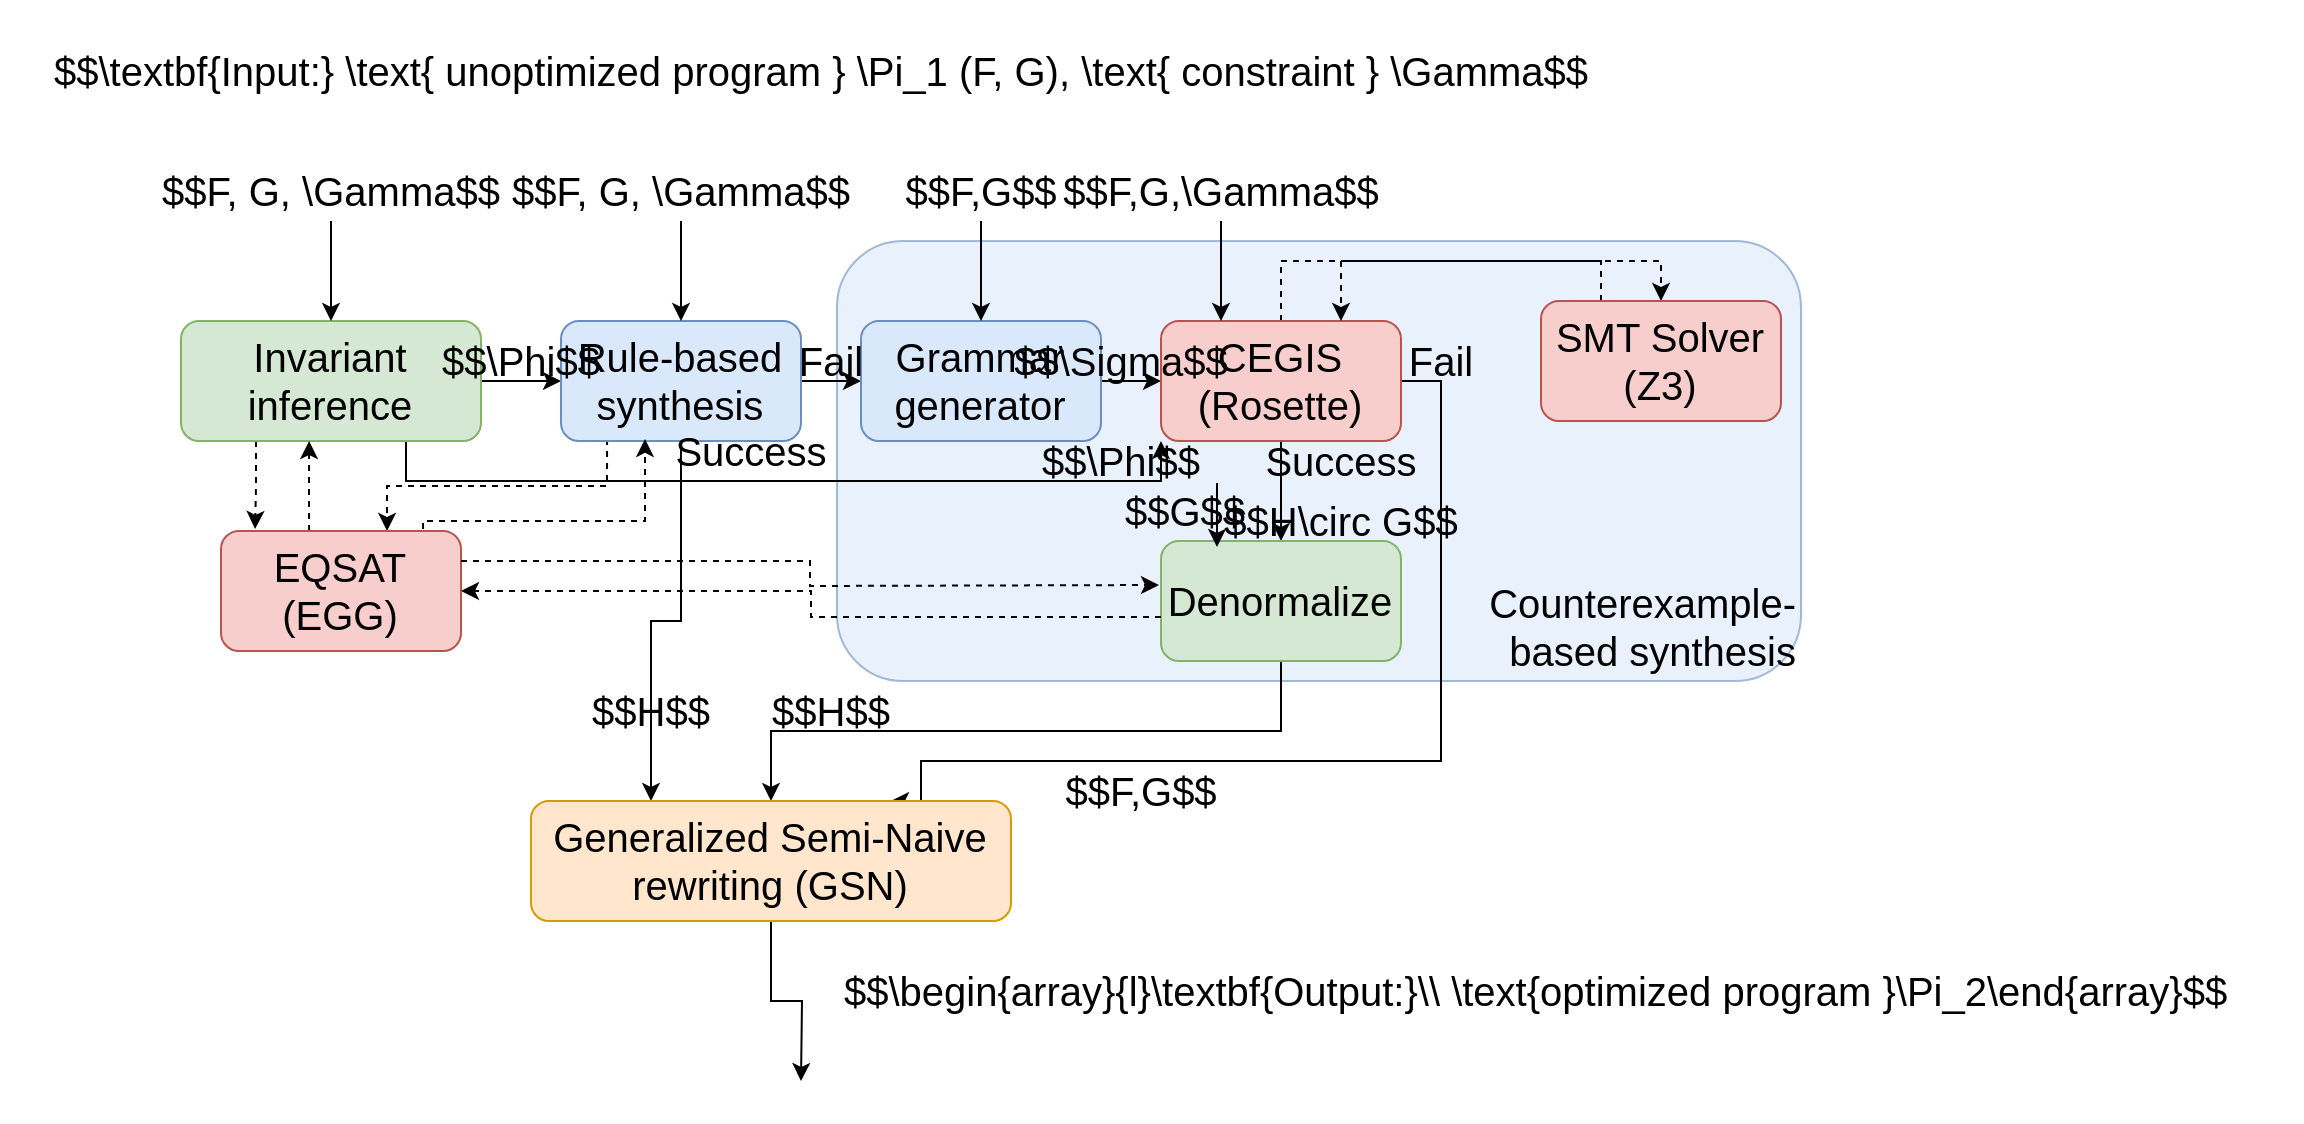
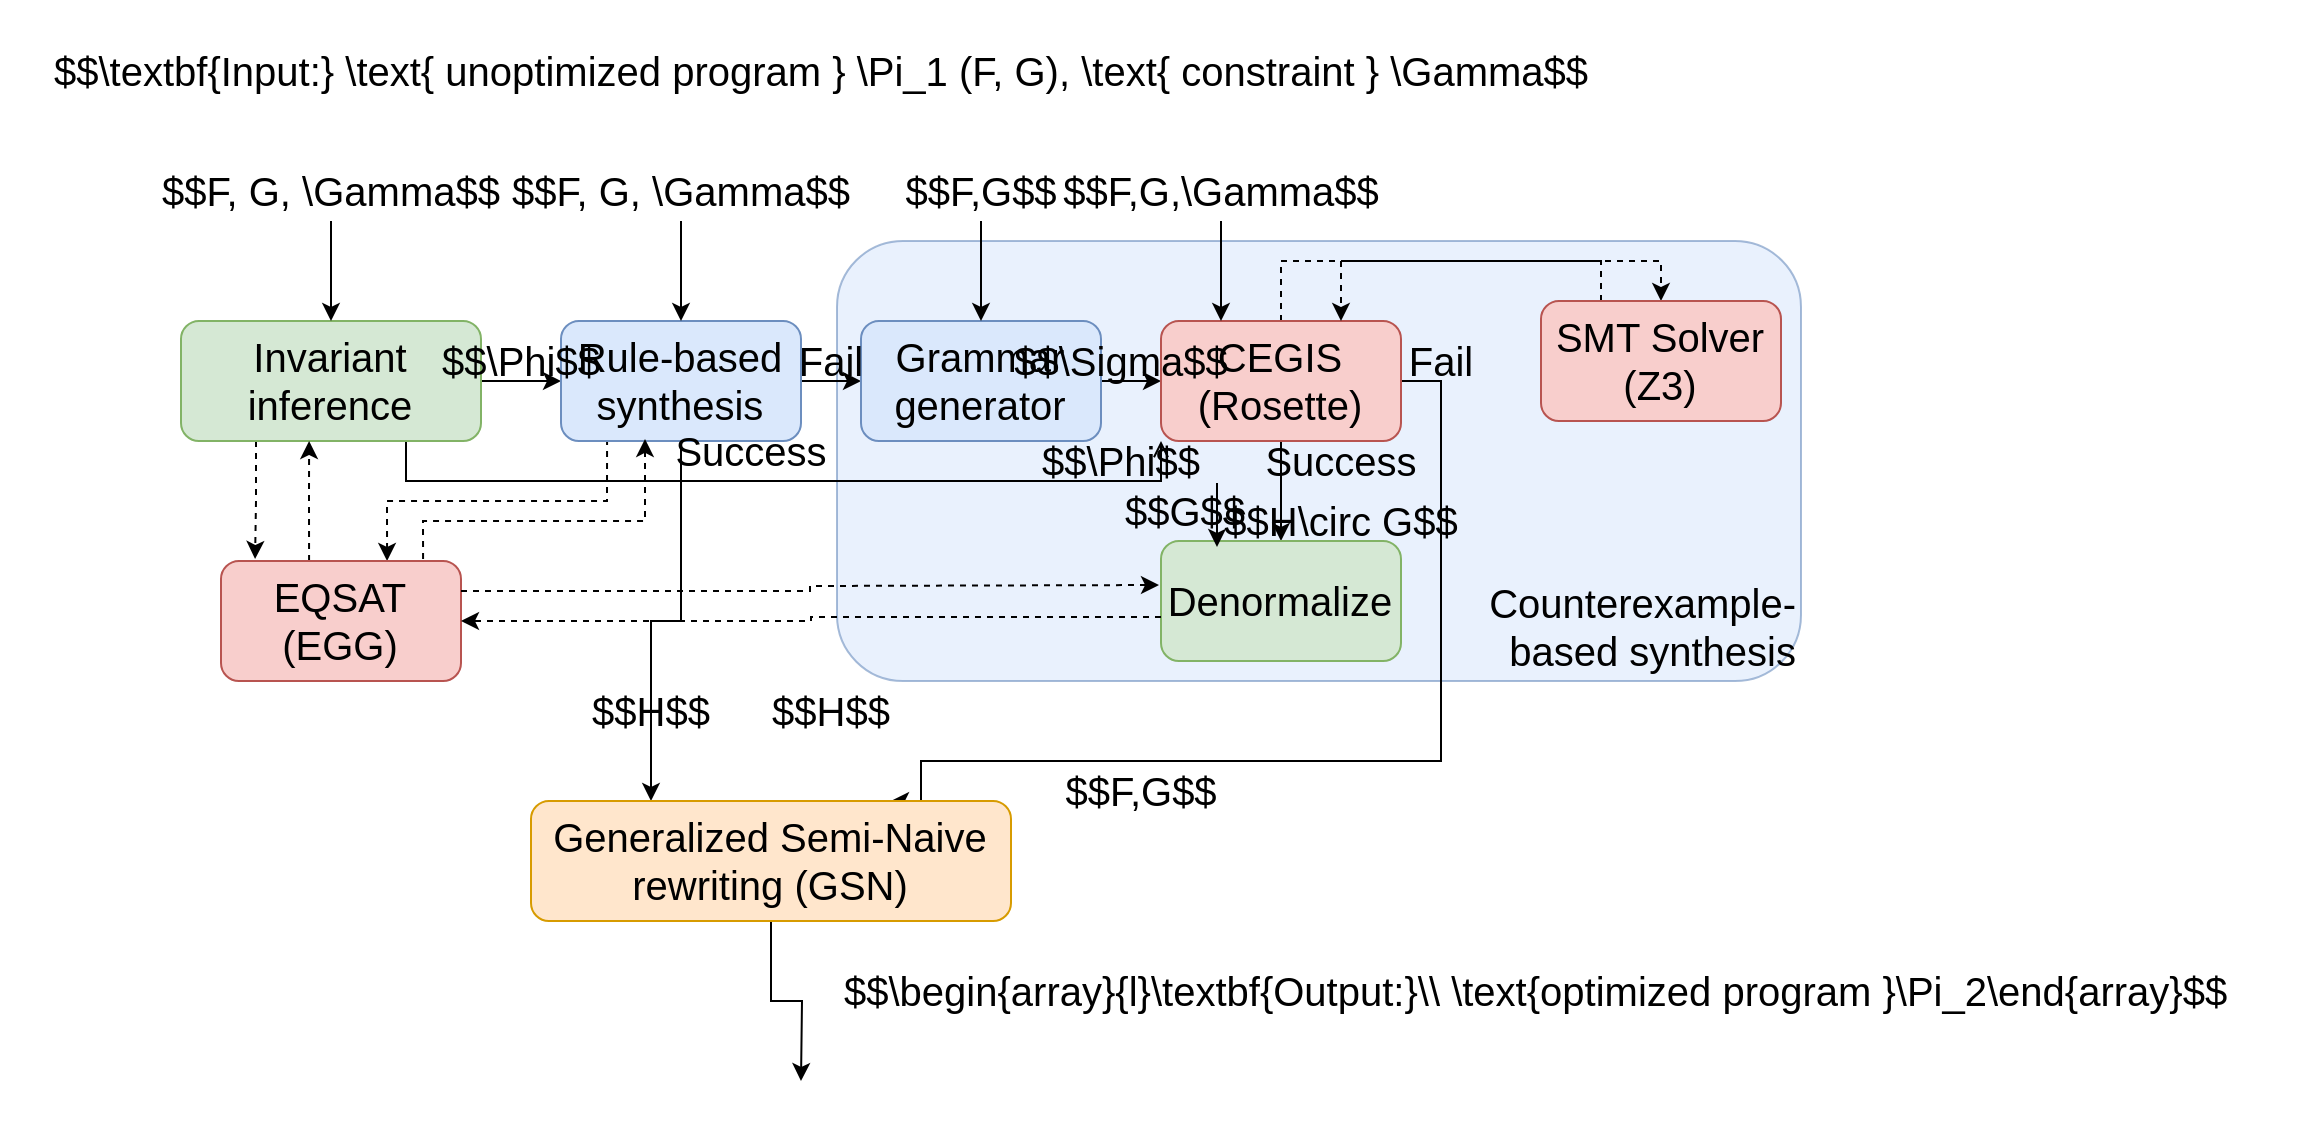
(1161, 456) -> (1161, 453)
(341, 591) -> (341, 621)
(1033, 731) -> none
